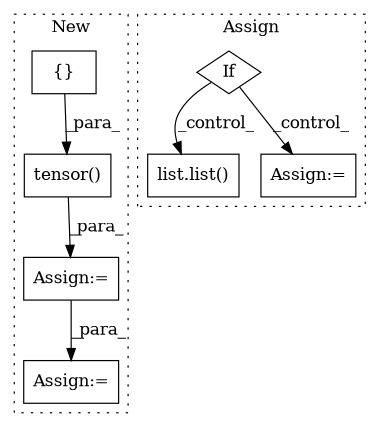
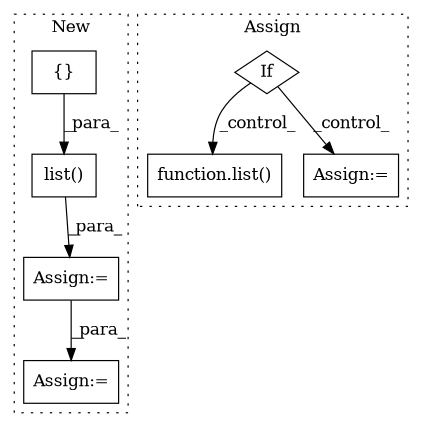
(68, 176) -> (64, 176)
(193, 176) -> (215, 176)
